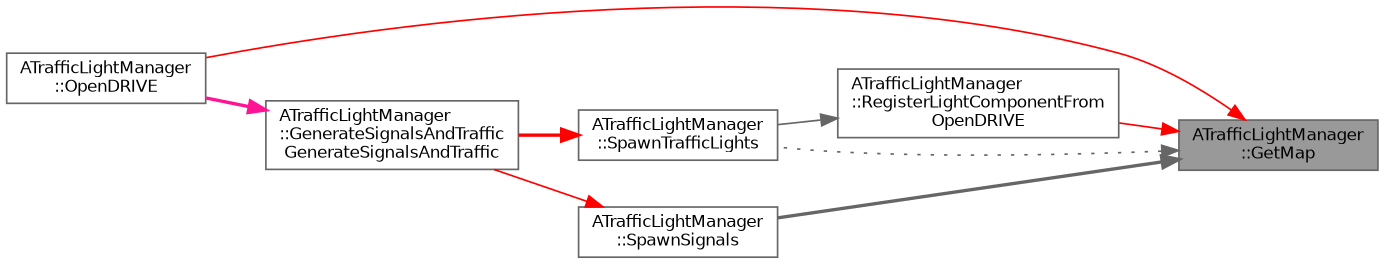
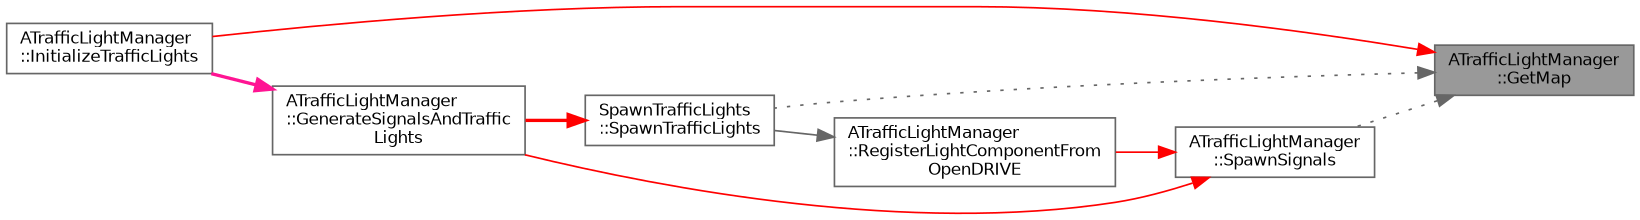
(106, 78) -> (110, 48)
(1141, 126) -> (1137, 152)
(392, 135) -> (399, 120)
(678, 135) -> (680, 120)
(970, 190) -> (1396, 114)
